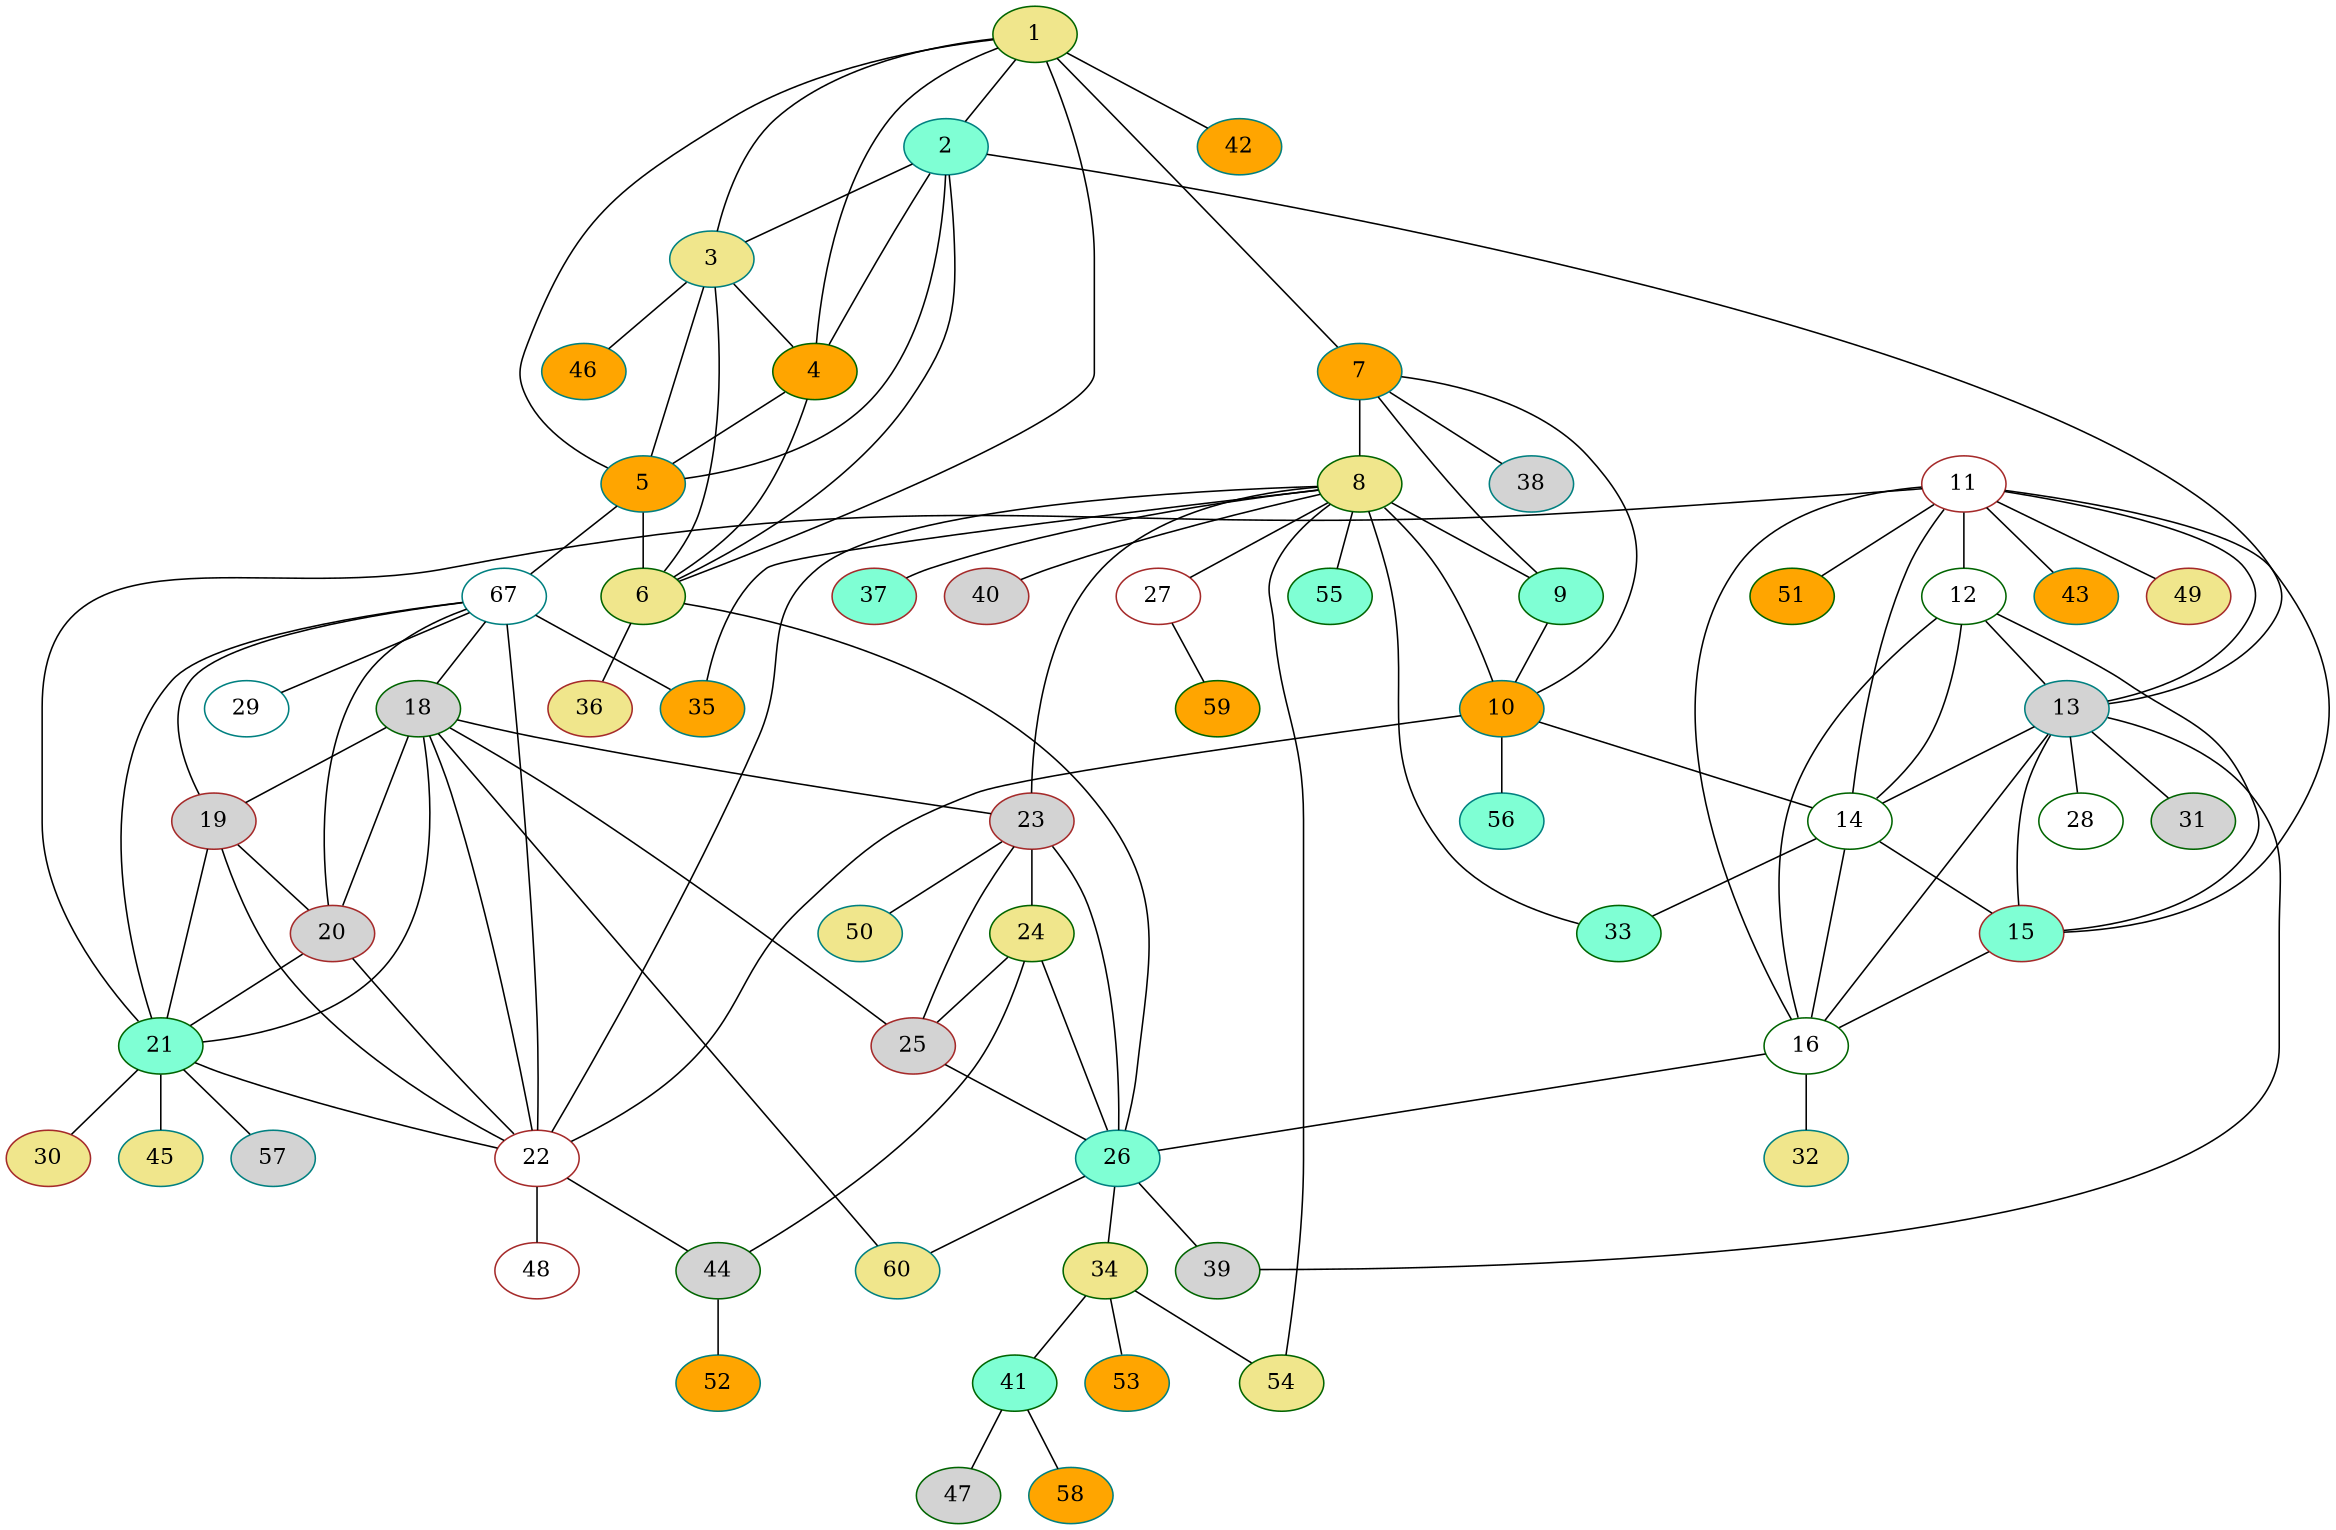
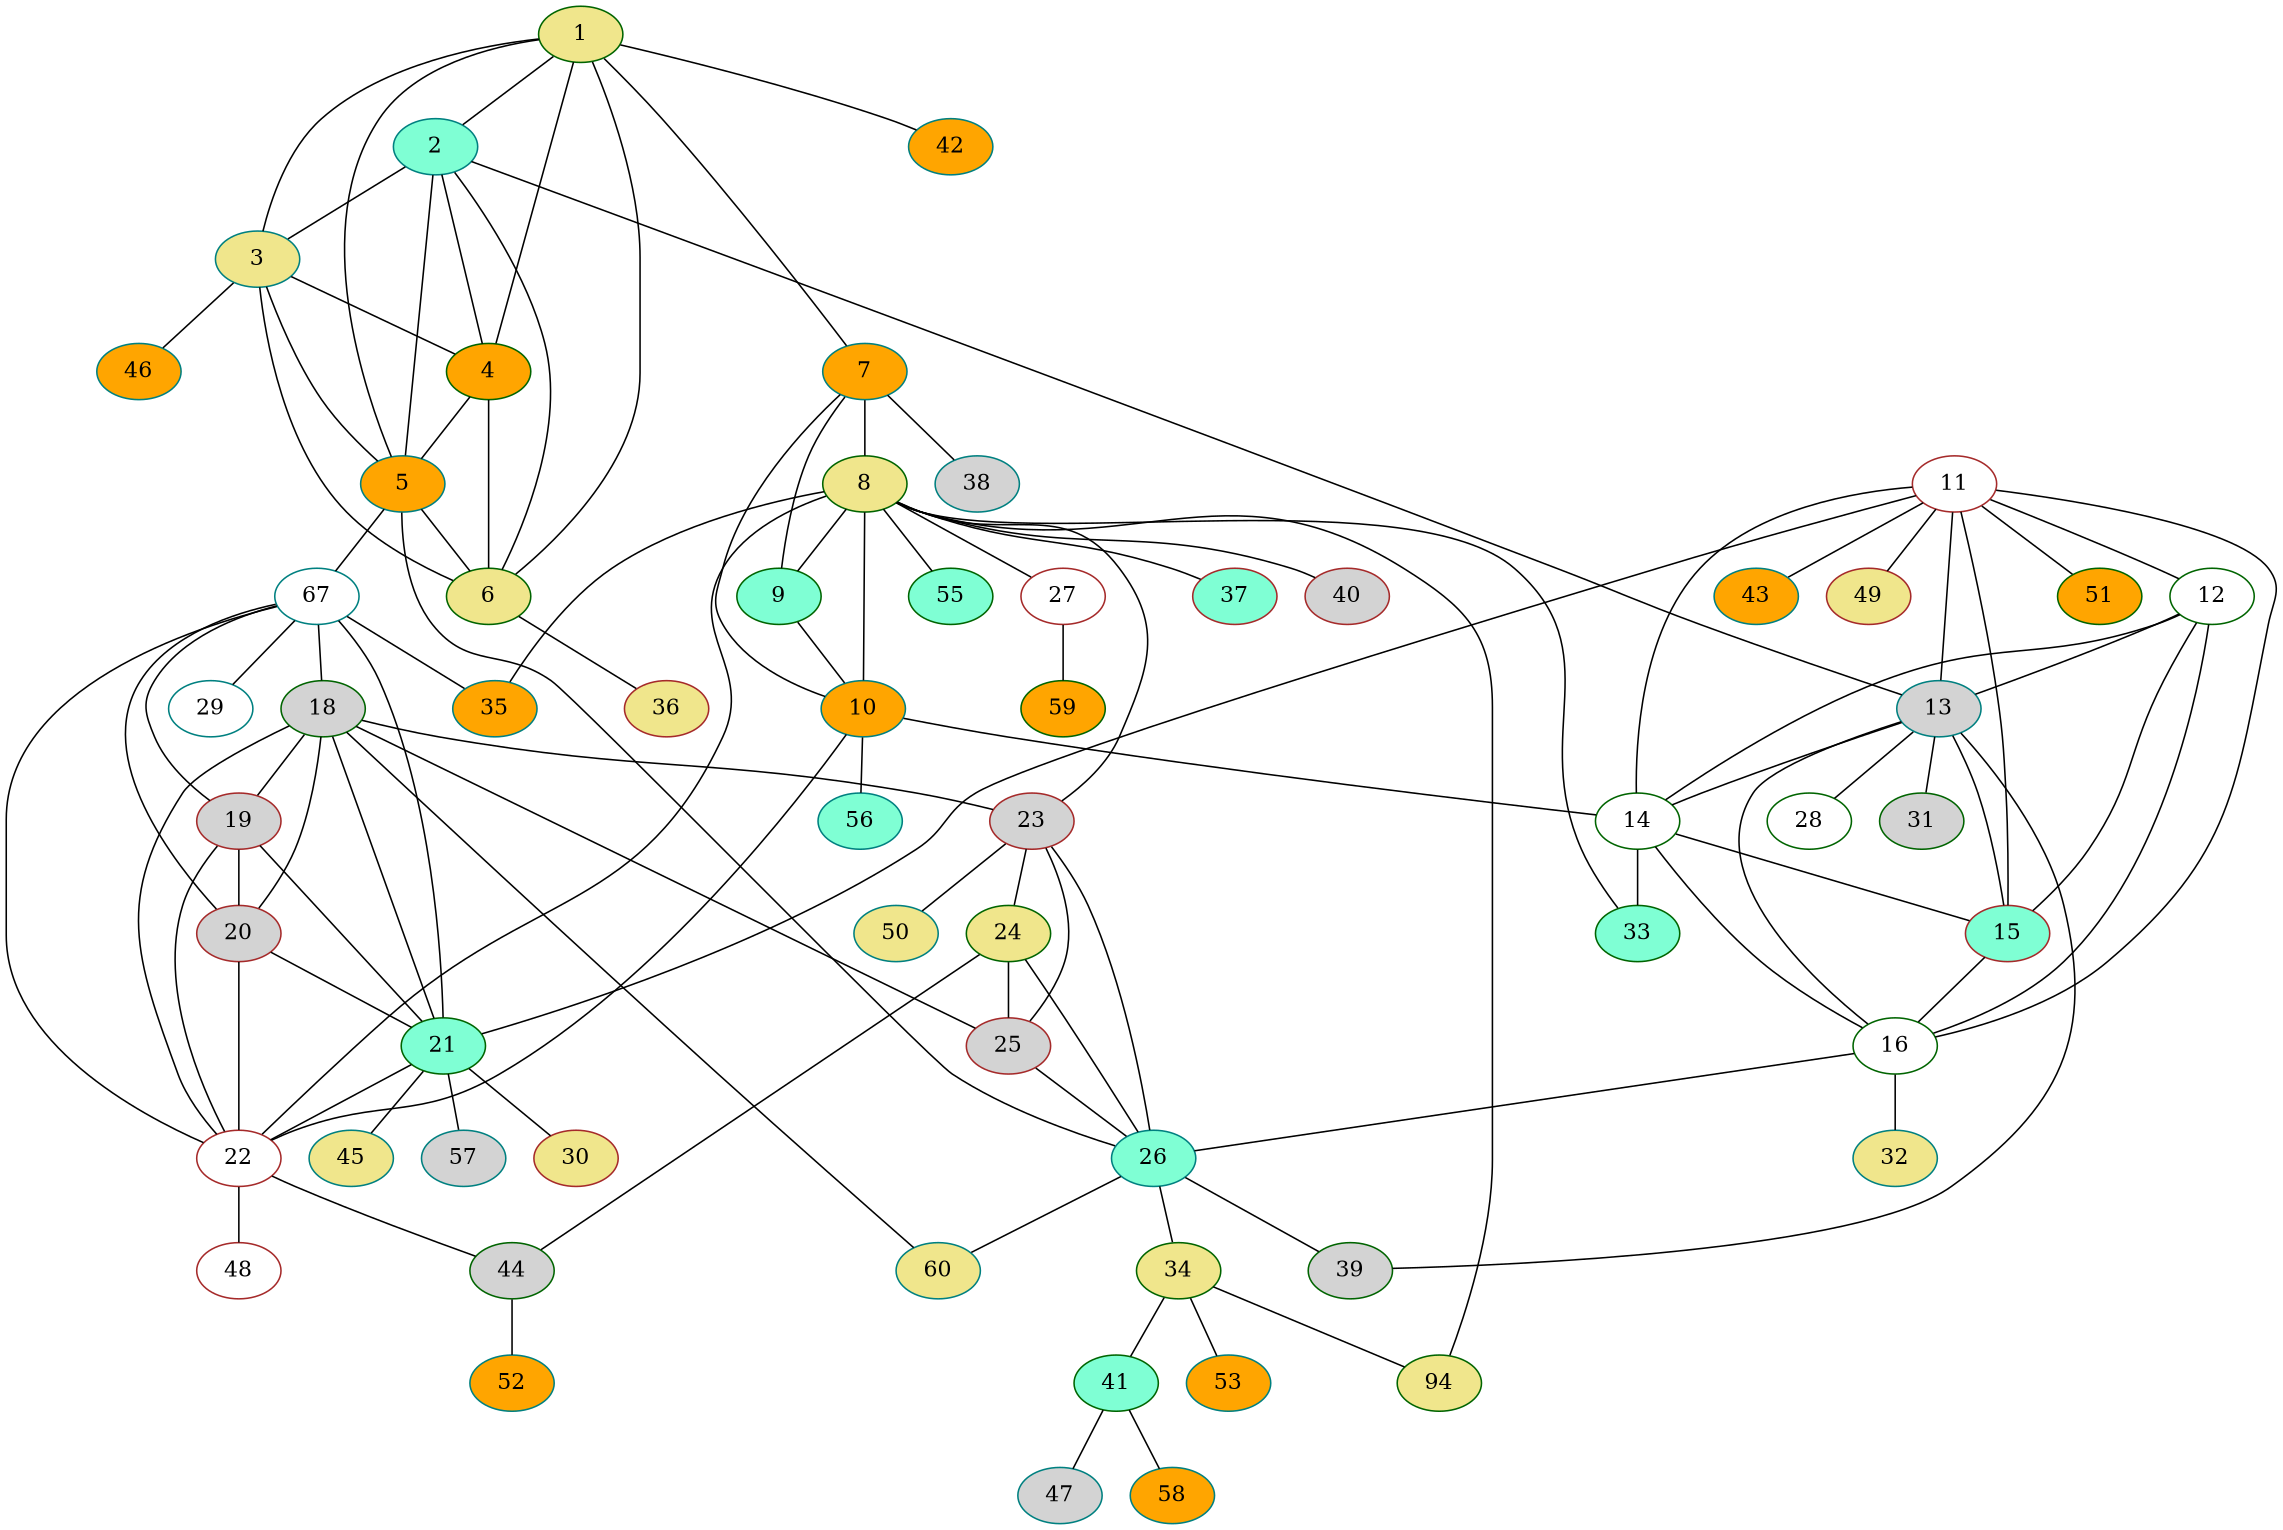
(1053, 758) -> (726, 852)
(1282, 1383) -> (1439, 1383)
(959, 1496) -> (1060, 1496)
